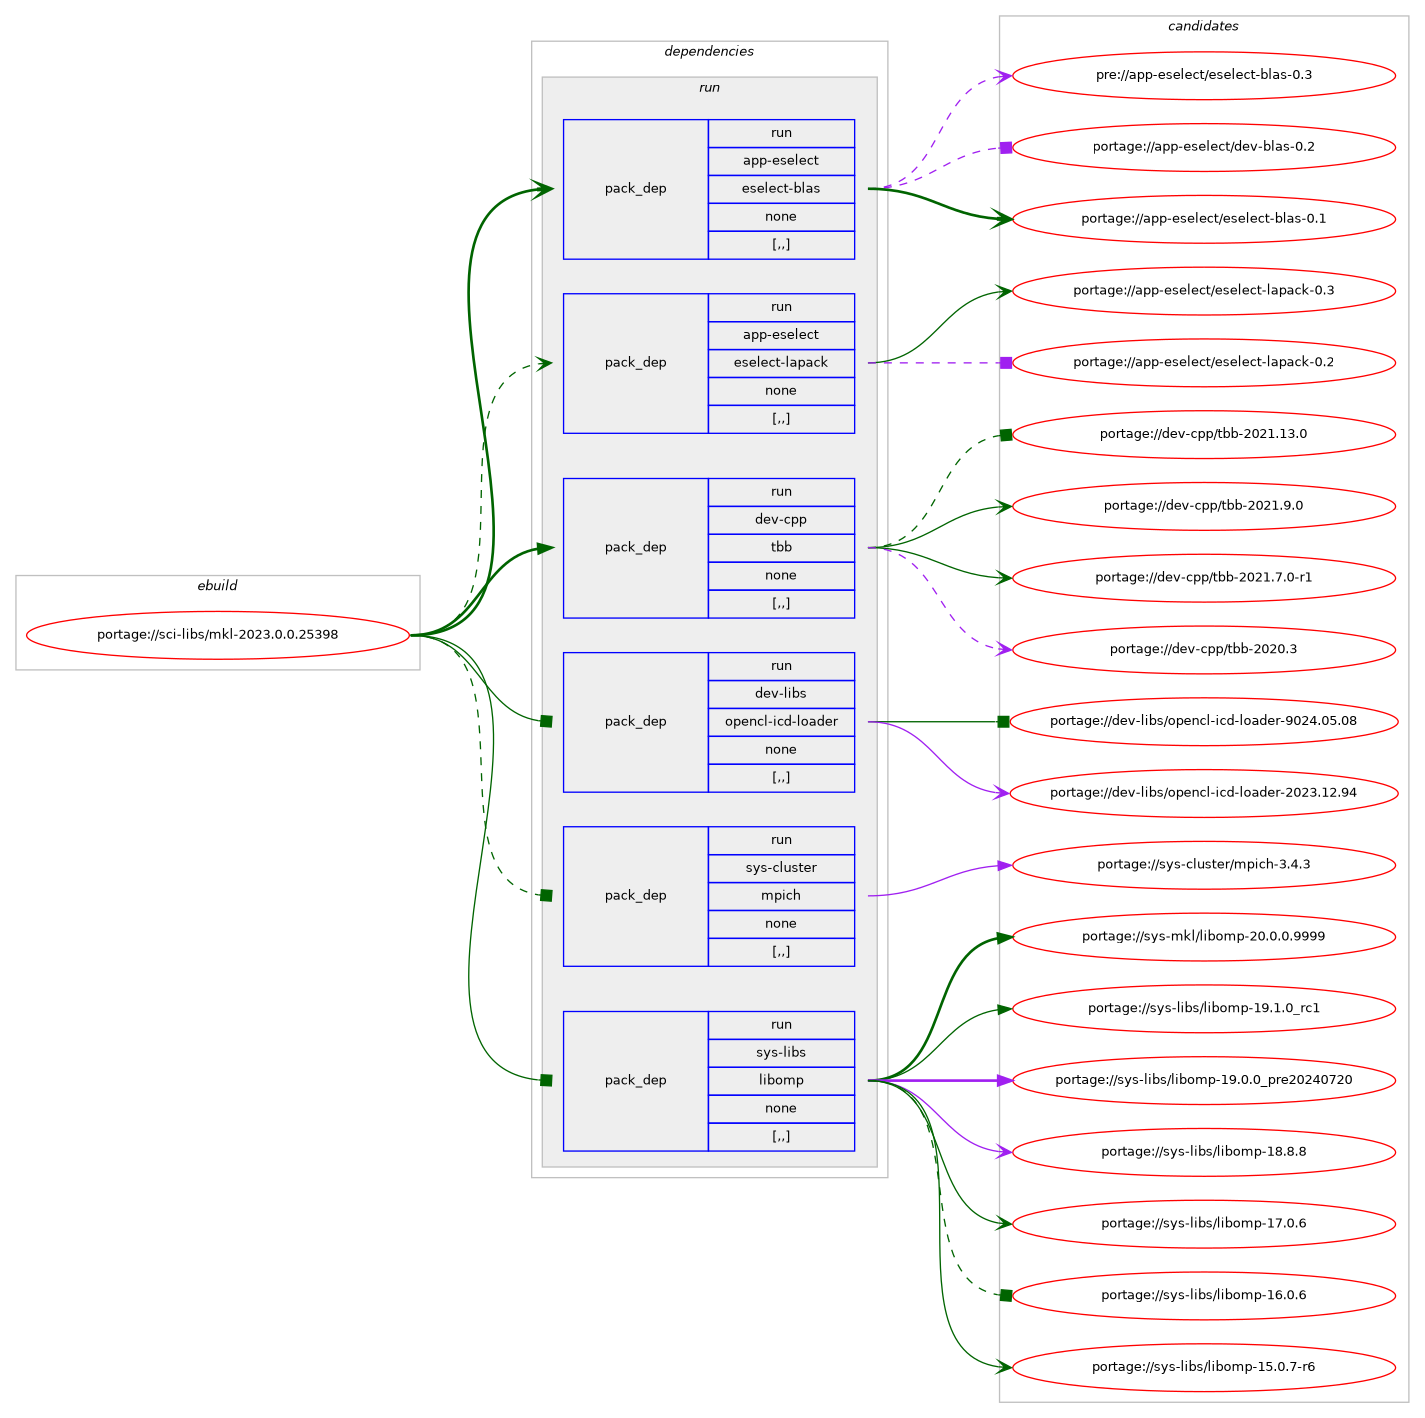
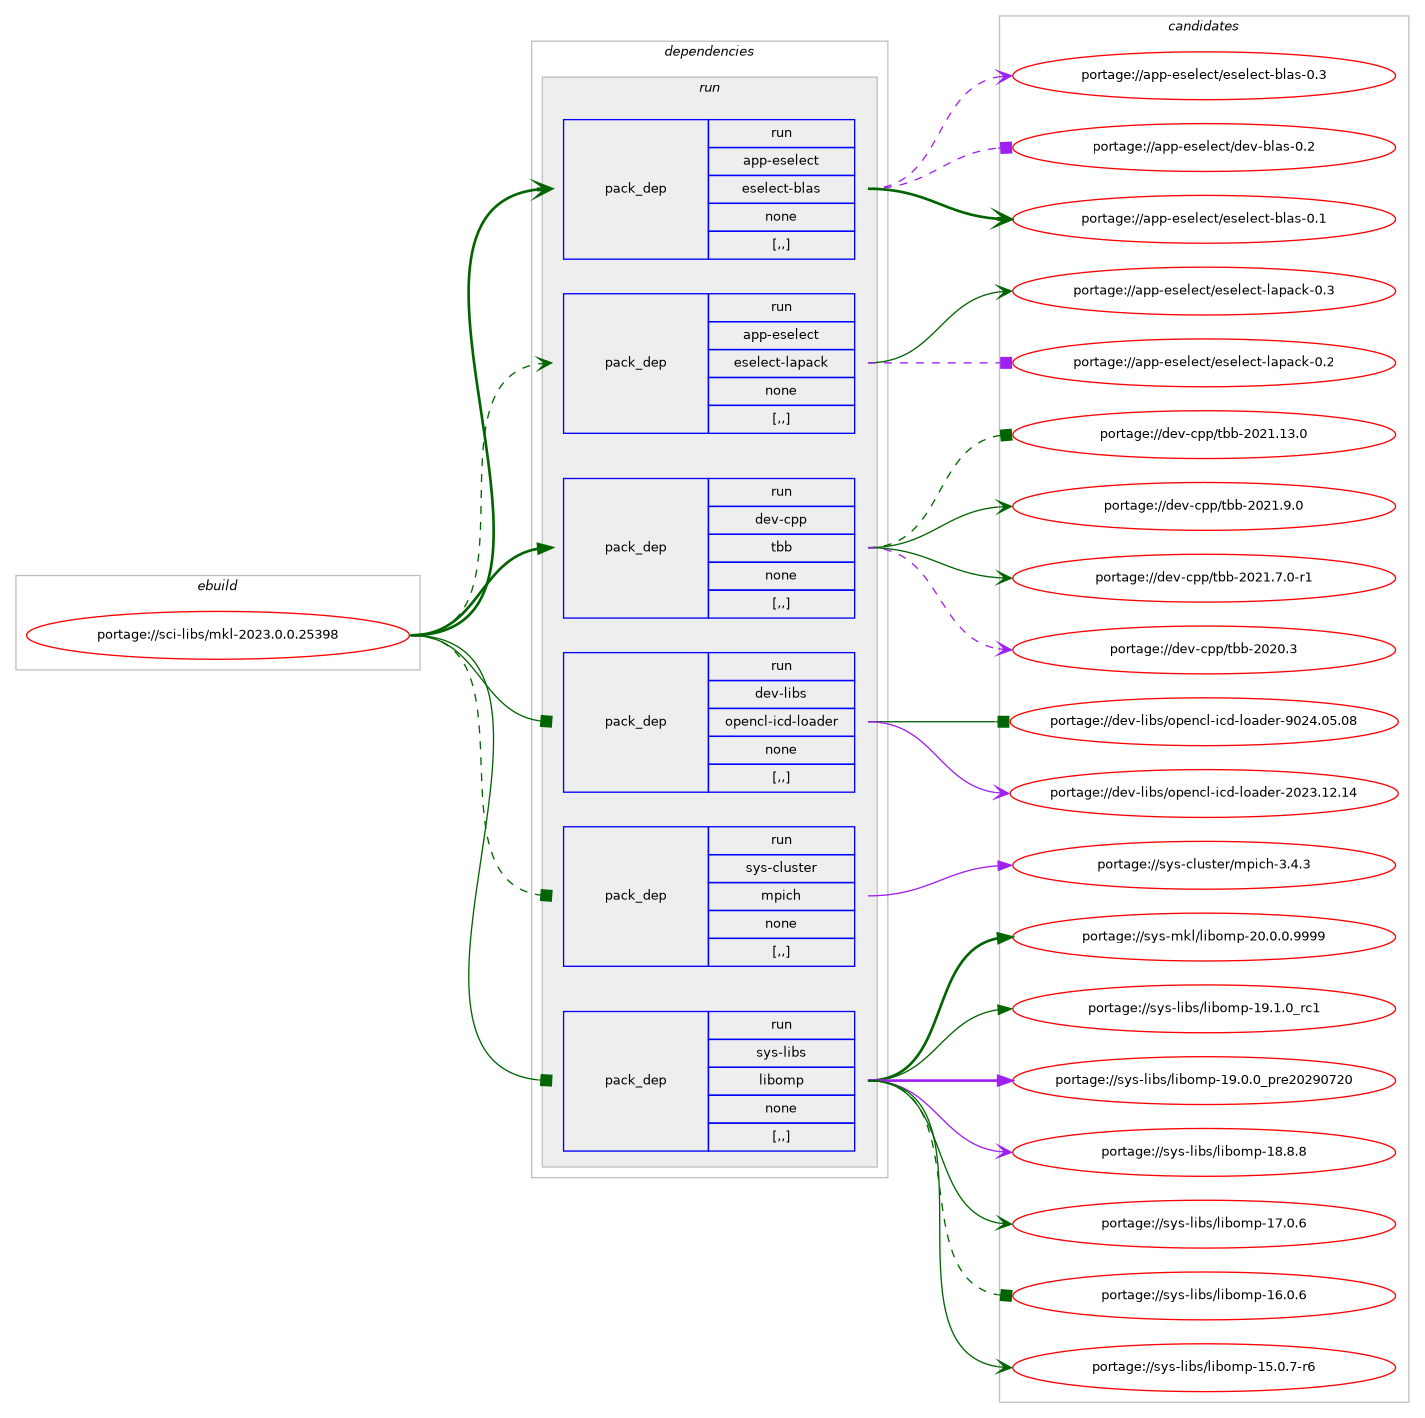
(1204, 76) -> (1204, 76)
(1204, 794) -> (1204, 794)
(1204, 1081) -> (1204, 1081)
